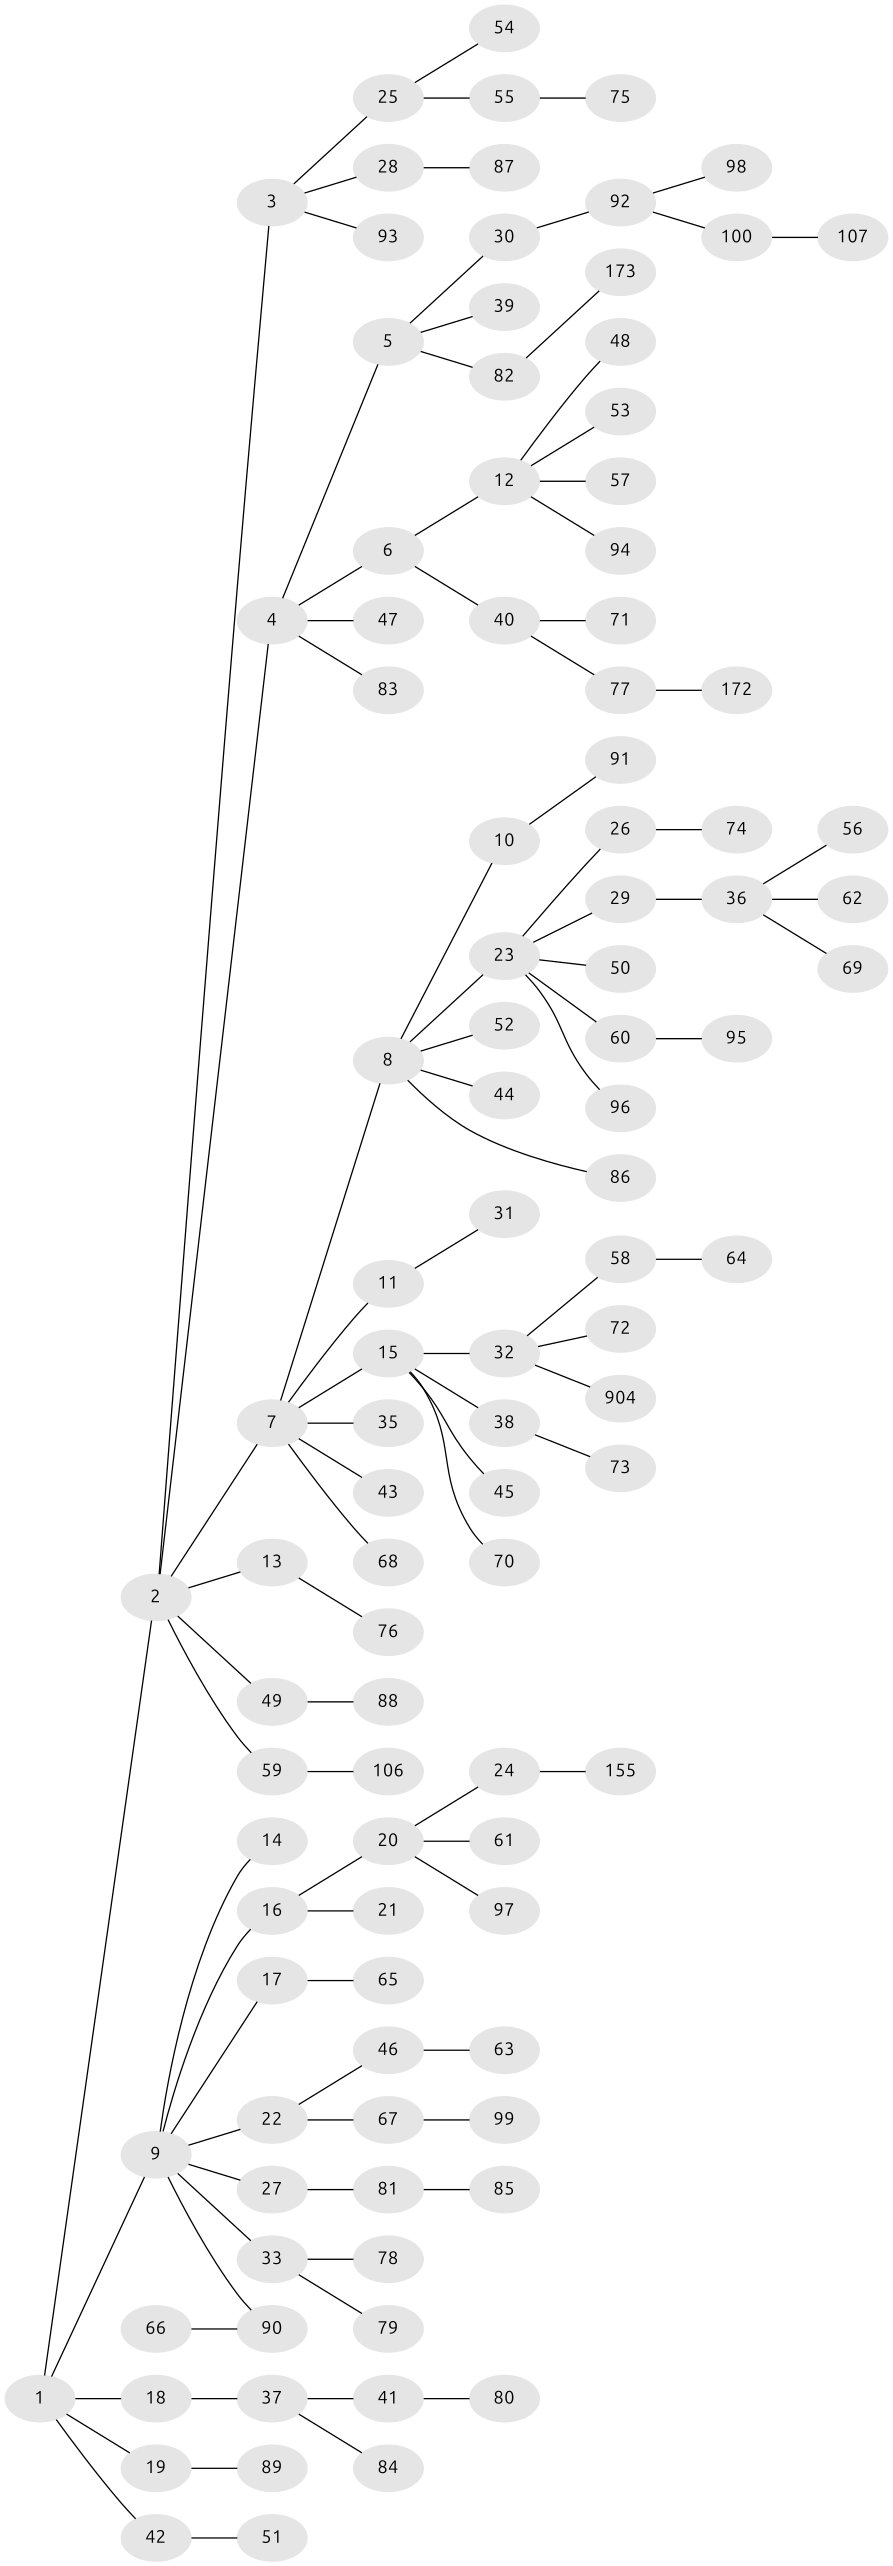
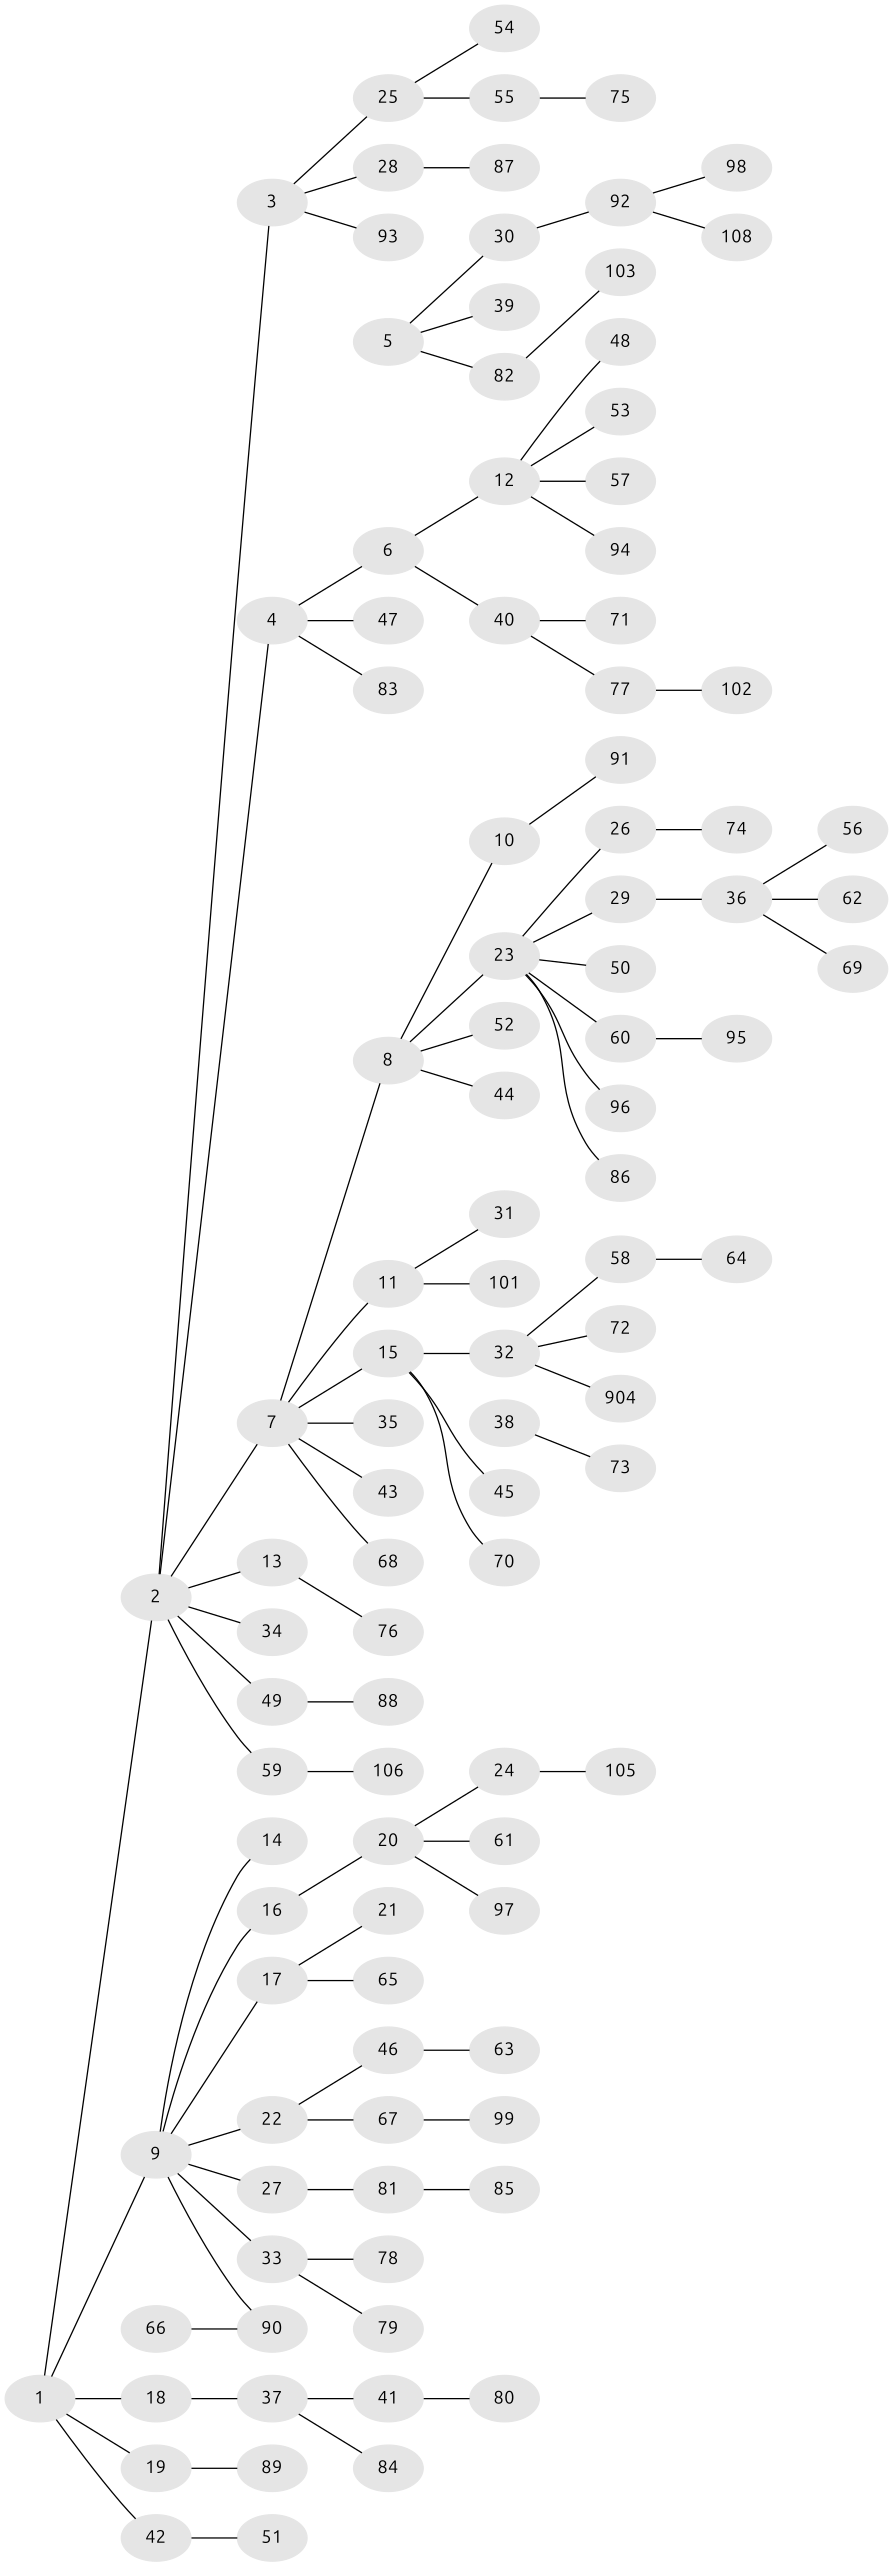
(737, 237) -> (737, 237)
(853, 237) -> none
(621, 272) -> (621, 272)
(330, 481) -> none
(737, 690) -> (737, 690)
(490, 1140) -> (563, 1067)
none -> (504, 1284)
(446, 1388) -> none
none -> (272, 1632)
(621, 1772) -> (621, 1772)
(331, 1911) -> (330, 1946)
